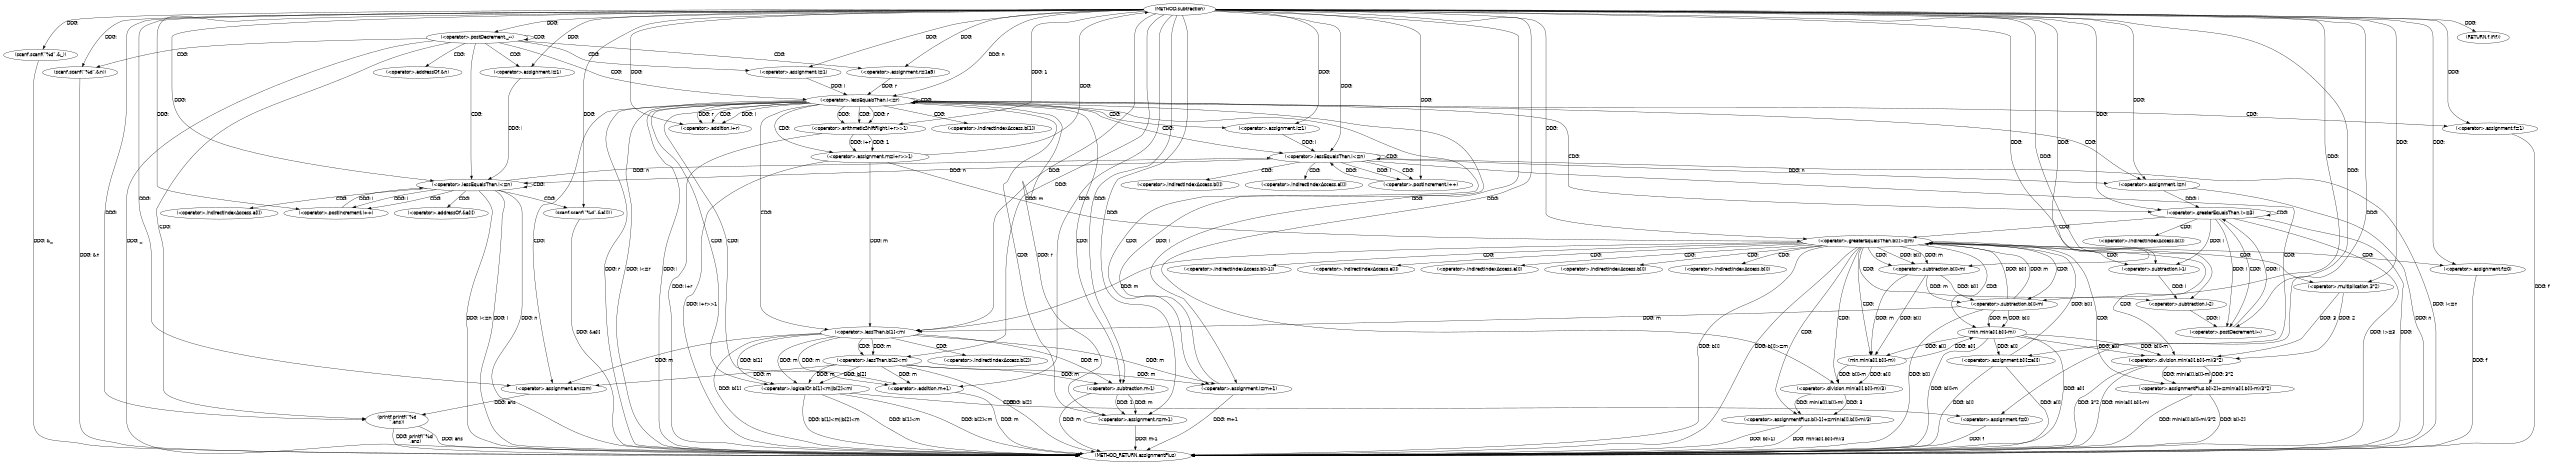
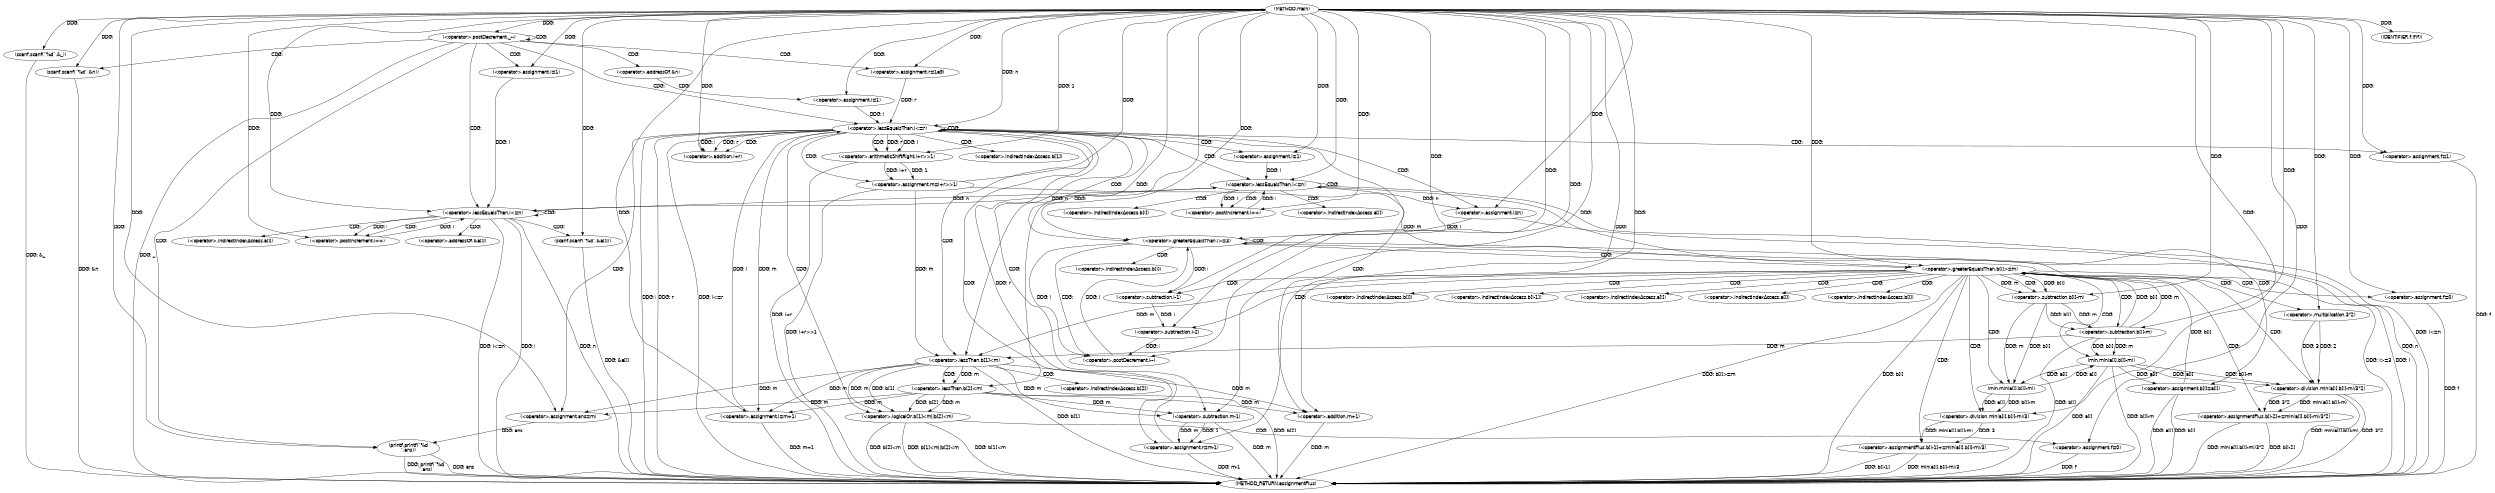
(1180, 9) -> (1292, 9)
(2483, 38) -> (2402, 38)
(624, 64) -> (725, 96)
(1132, 241) -> (768, 270)
